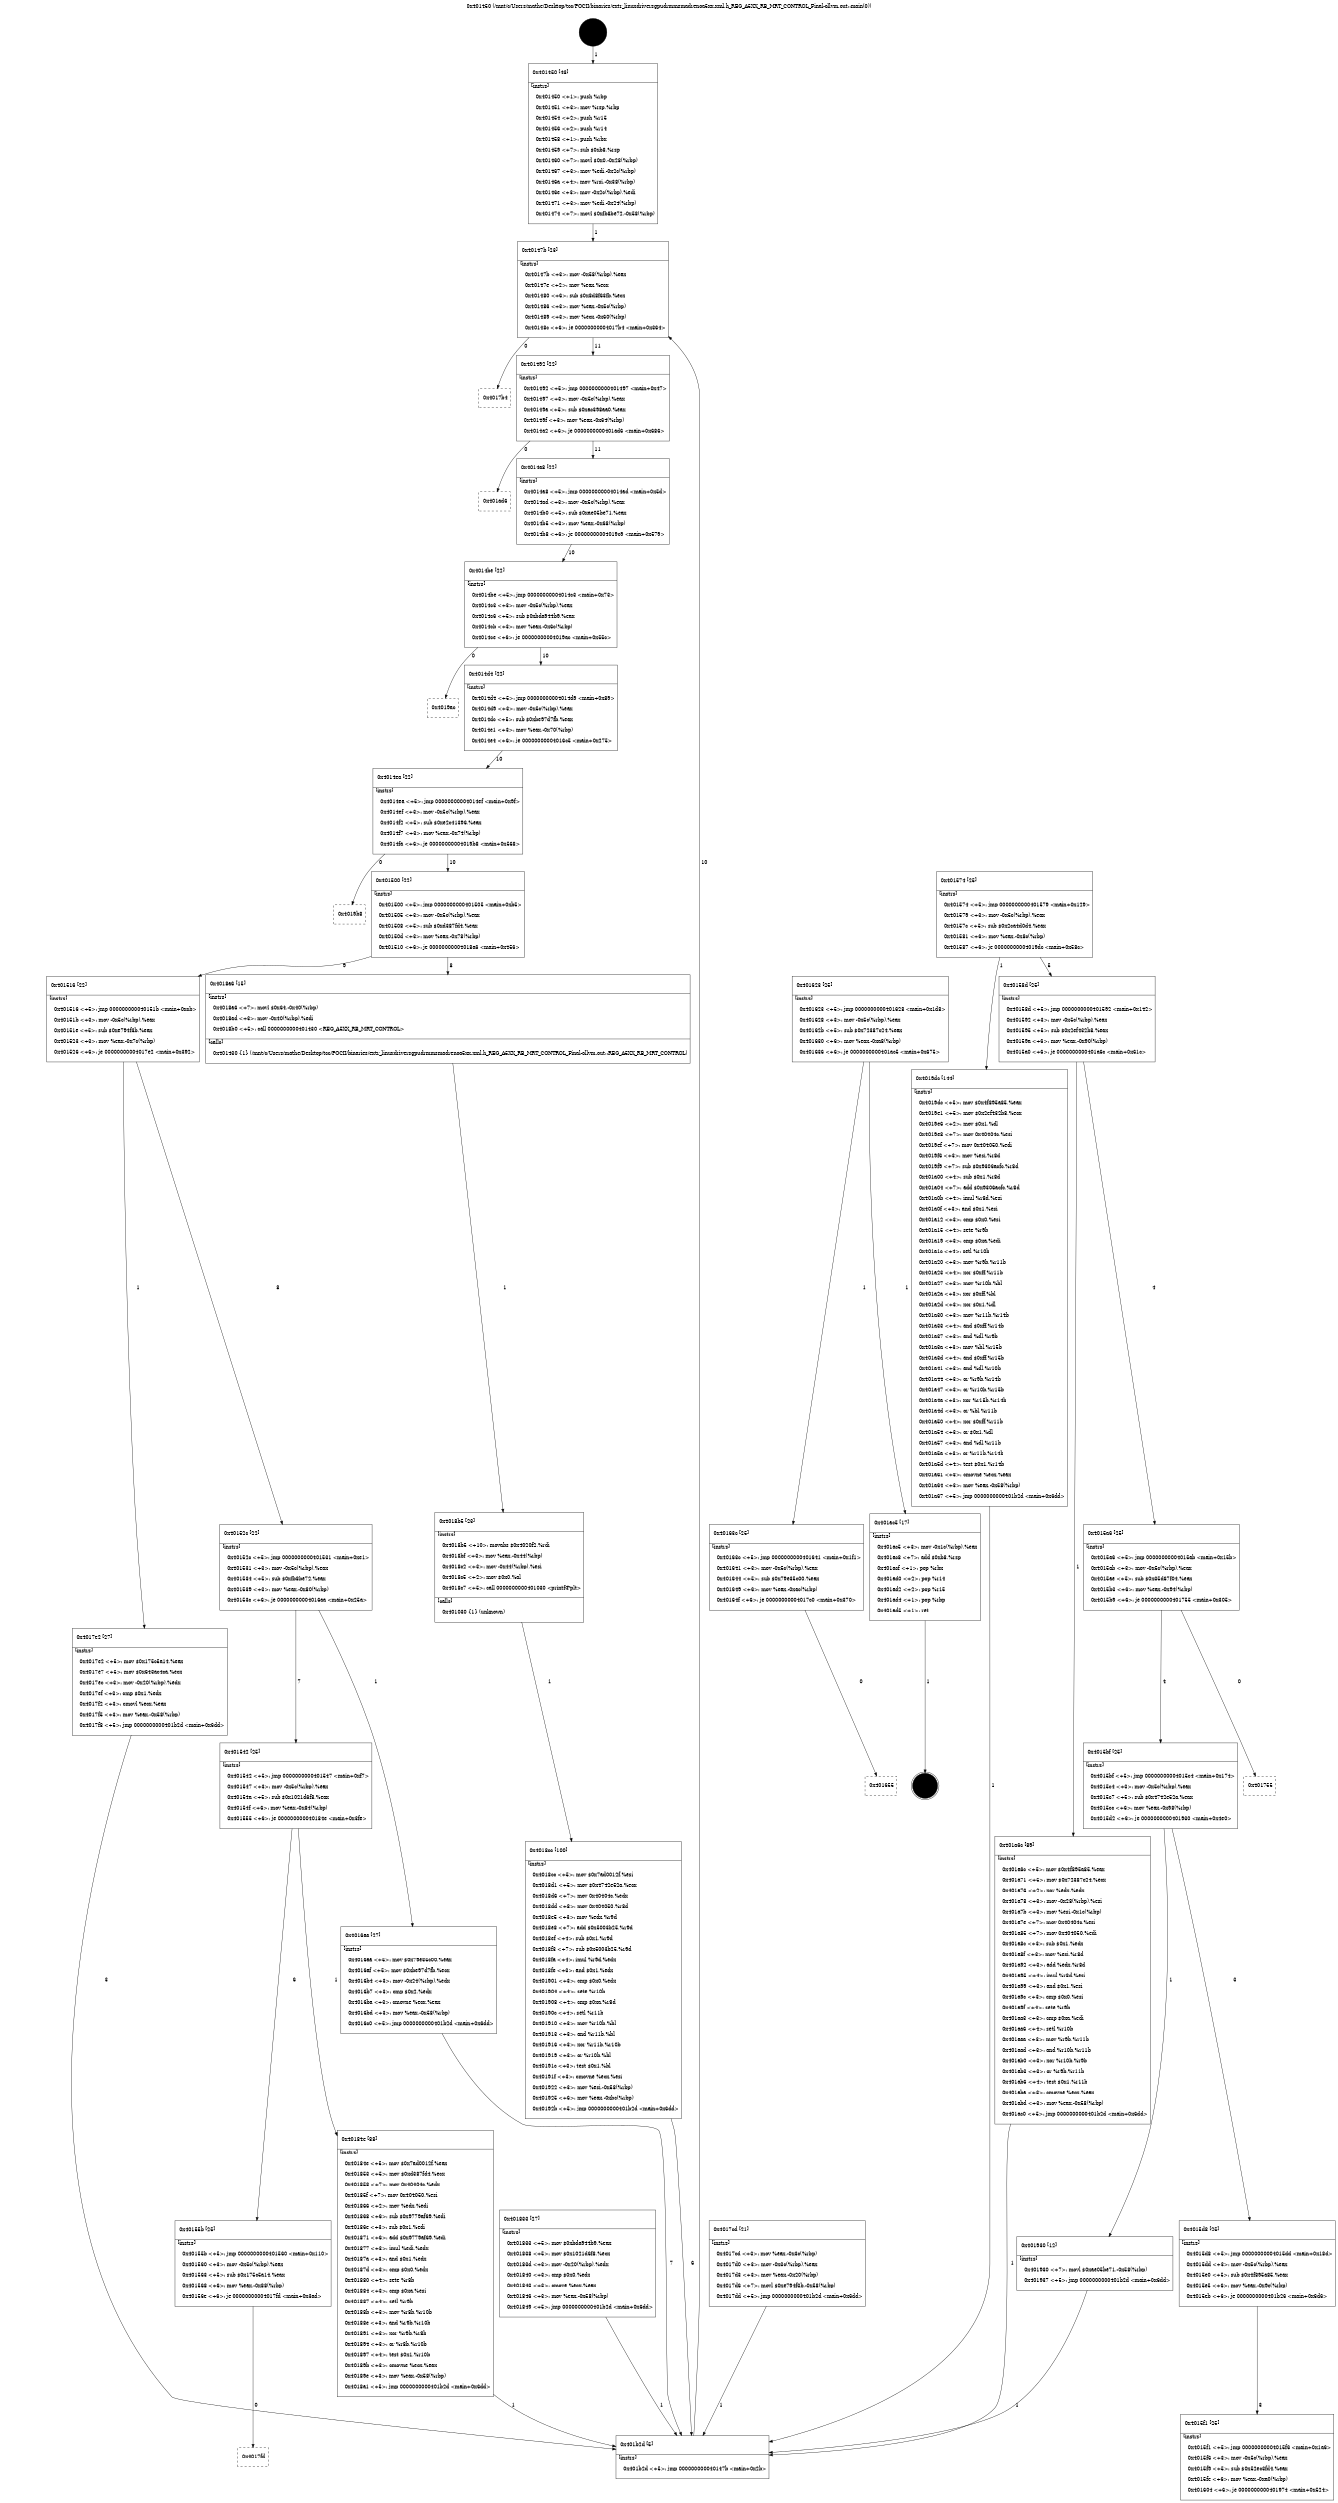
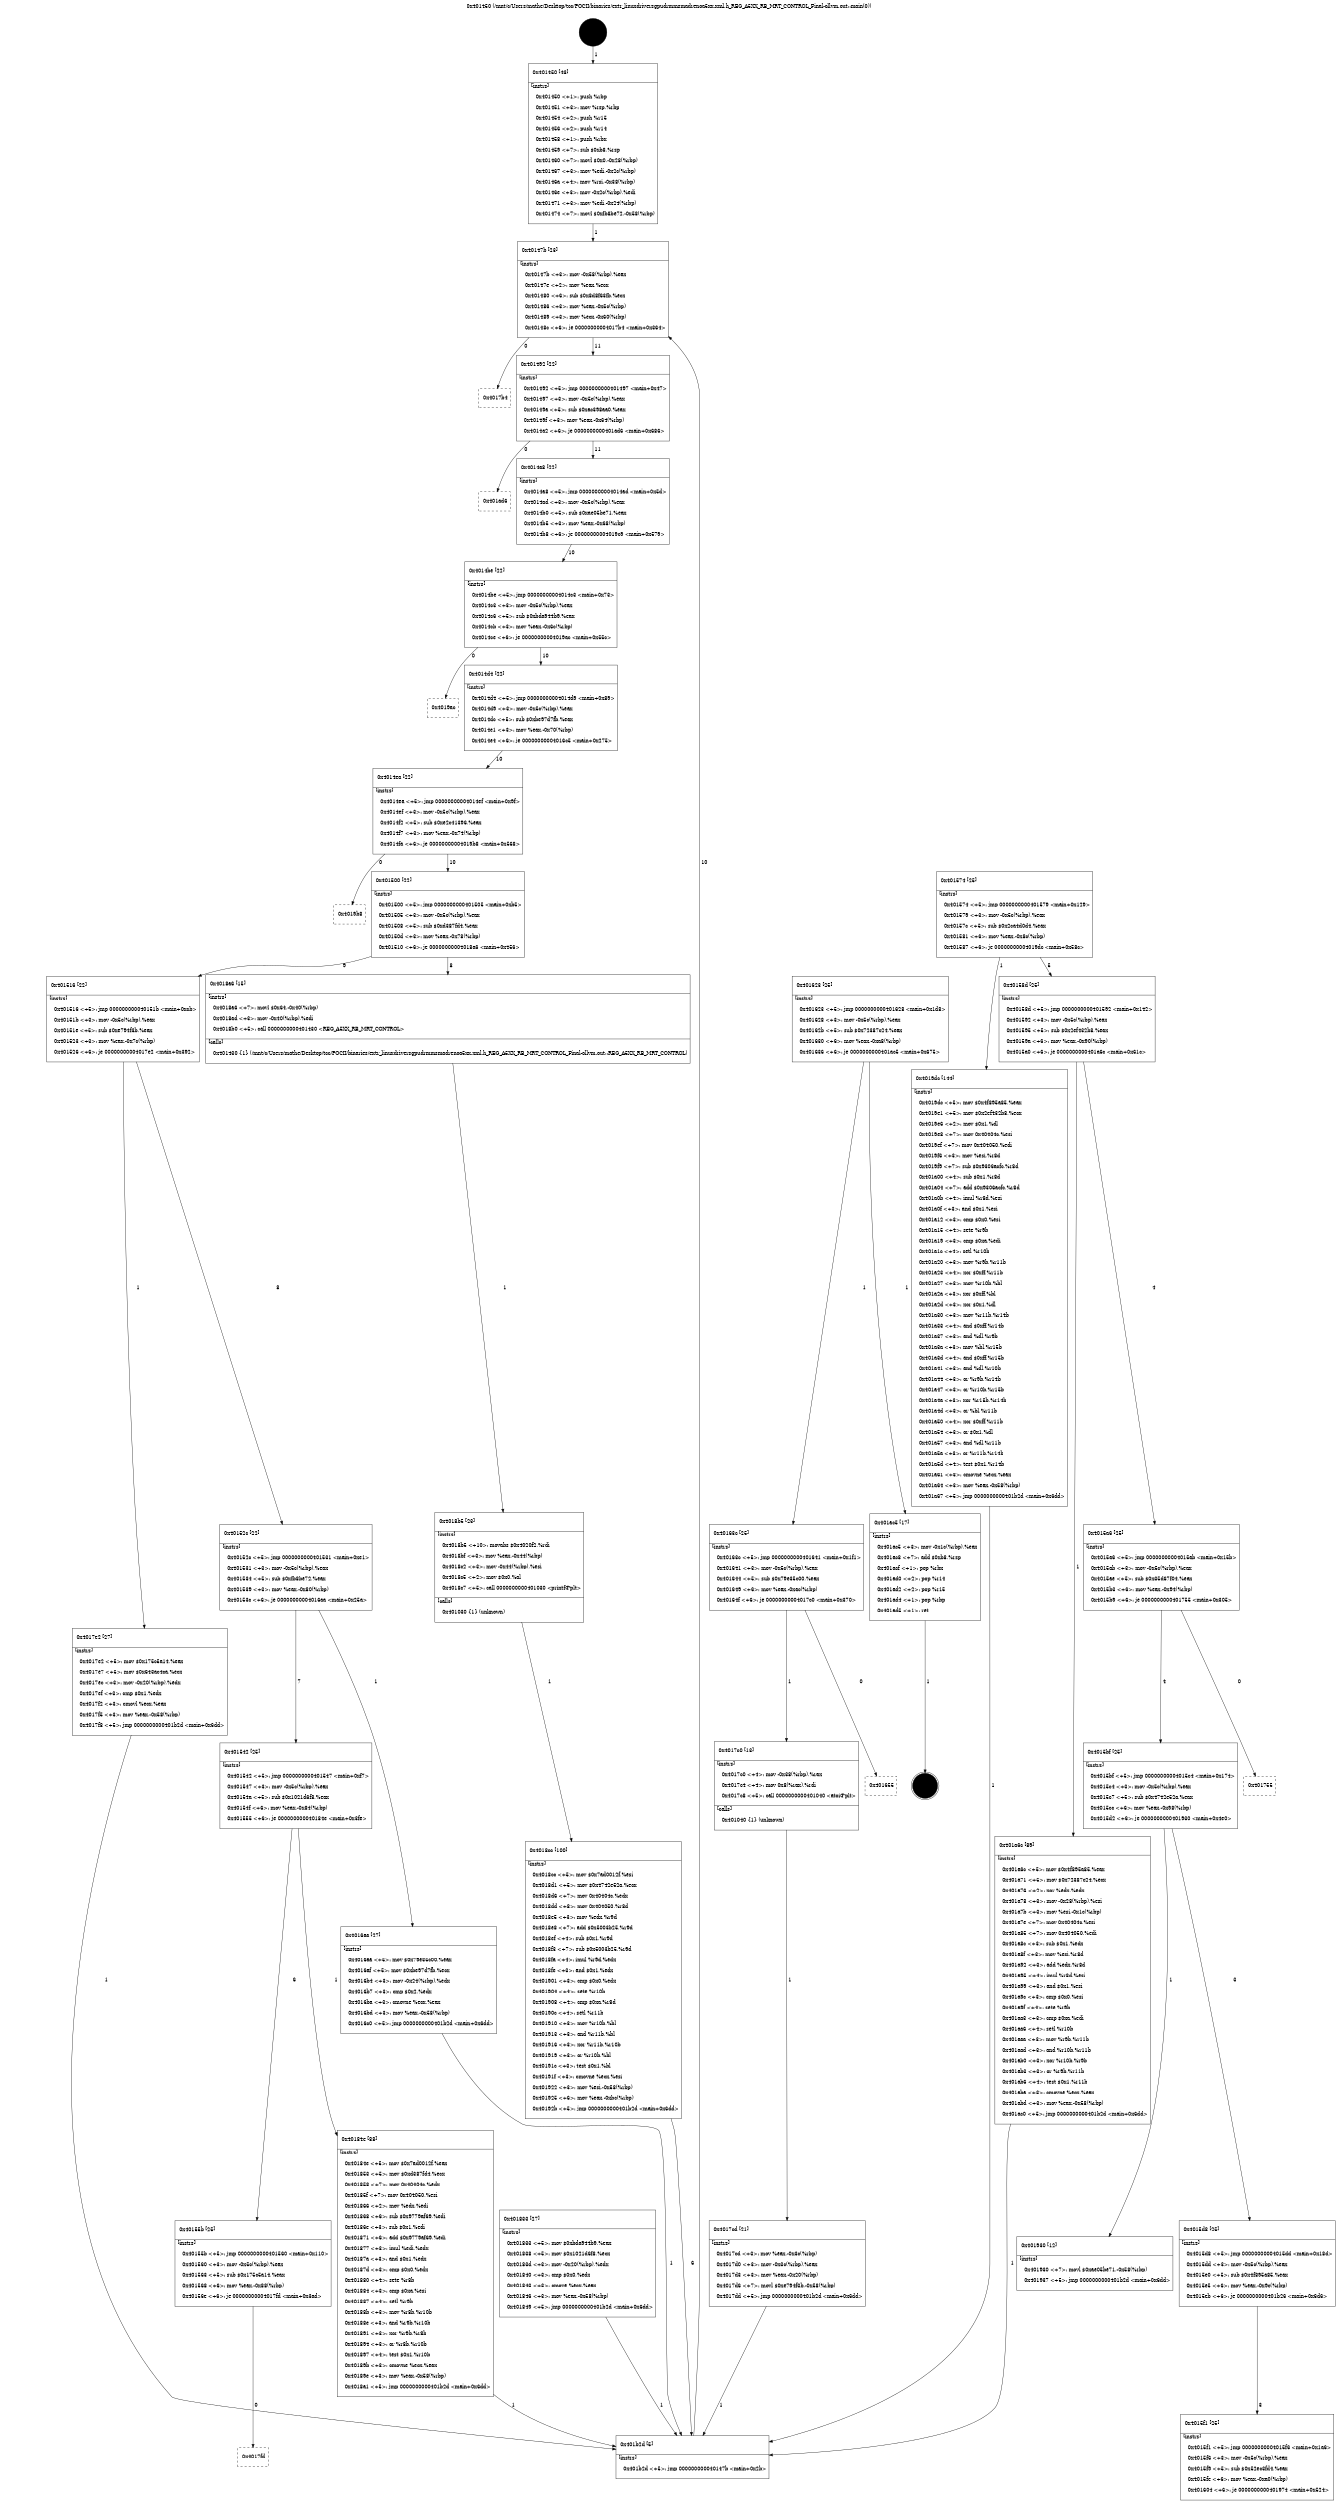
none -> (786, 1786)
(106, 1980) -> (106, 1980)
(671, 2264) -> (671, 2264)
(982, 2421) -> none
